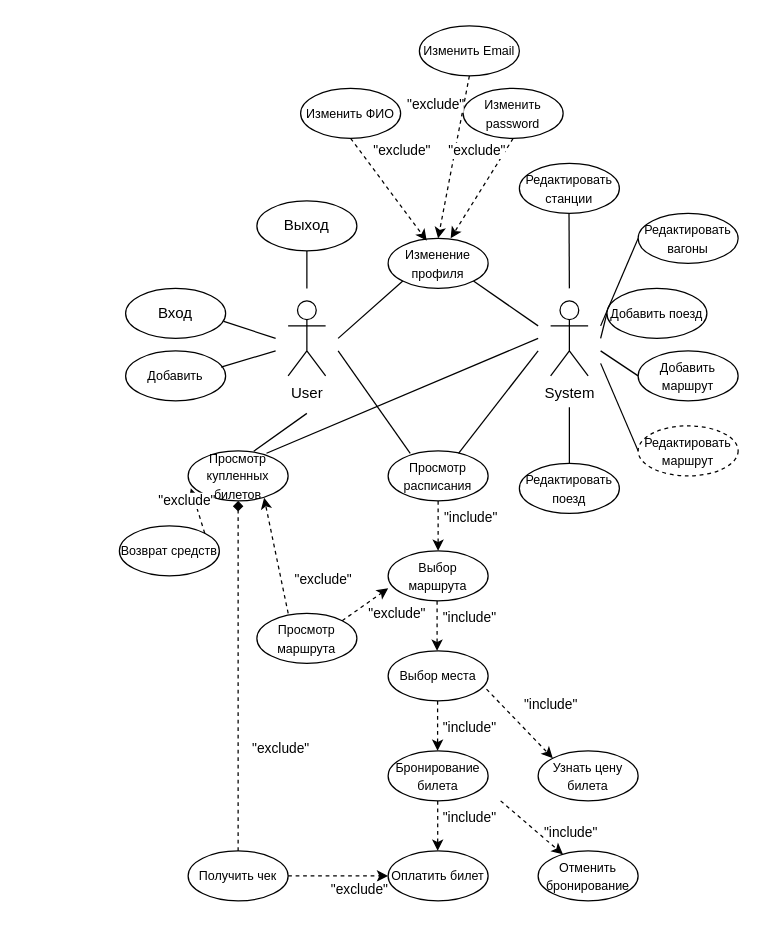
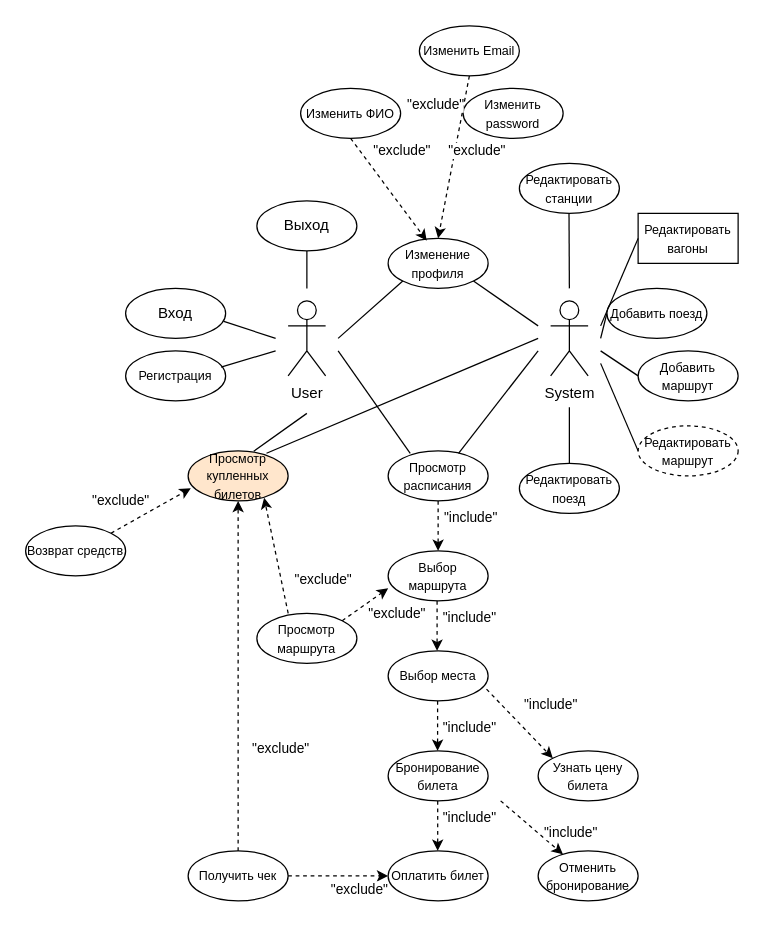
(478, 194) -> none
(688, 238) -> (688, 238)
(176, 376) -> (176, 376)
(238, 476) -> (238, 476)
(238, 511) -> (238, 511)
(169, 551) -> (76, 551)
